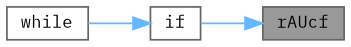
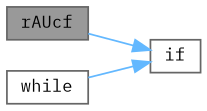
(223, 23) -> (111, 40)
